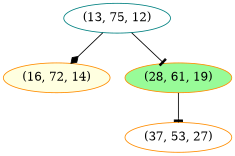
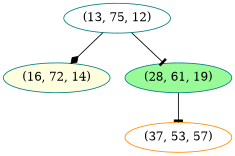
(57, 78) -> (57, 78)
(178, 78) -> (178, 78)
(178, 137) -> (178, 137)
